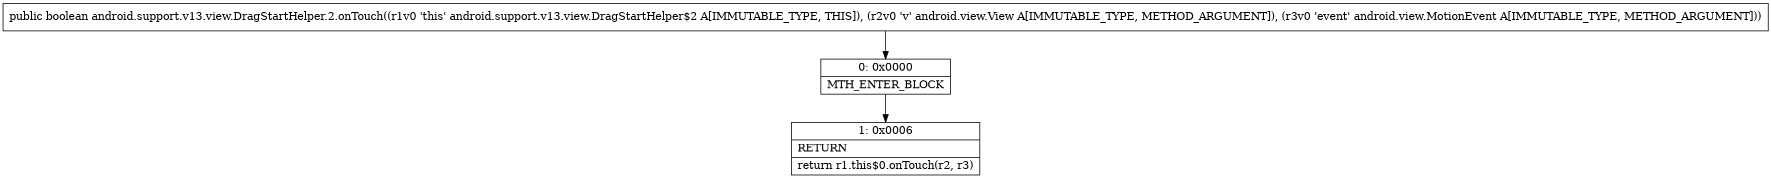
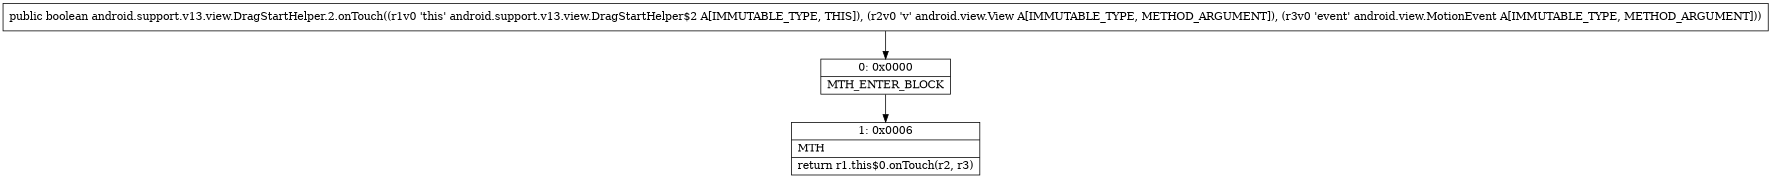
(822, 148) -> (811, 148)
